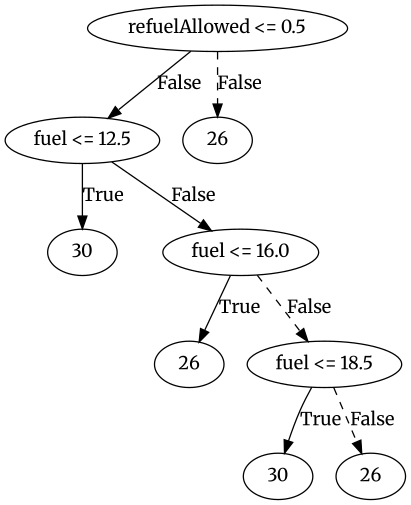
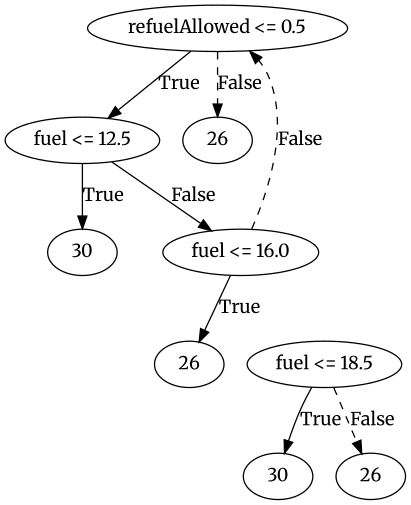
(180, 84) -> (180, 84)
(279, 303) -> (276, 145)
